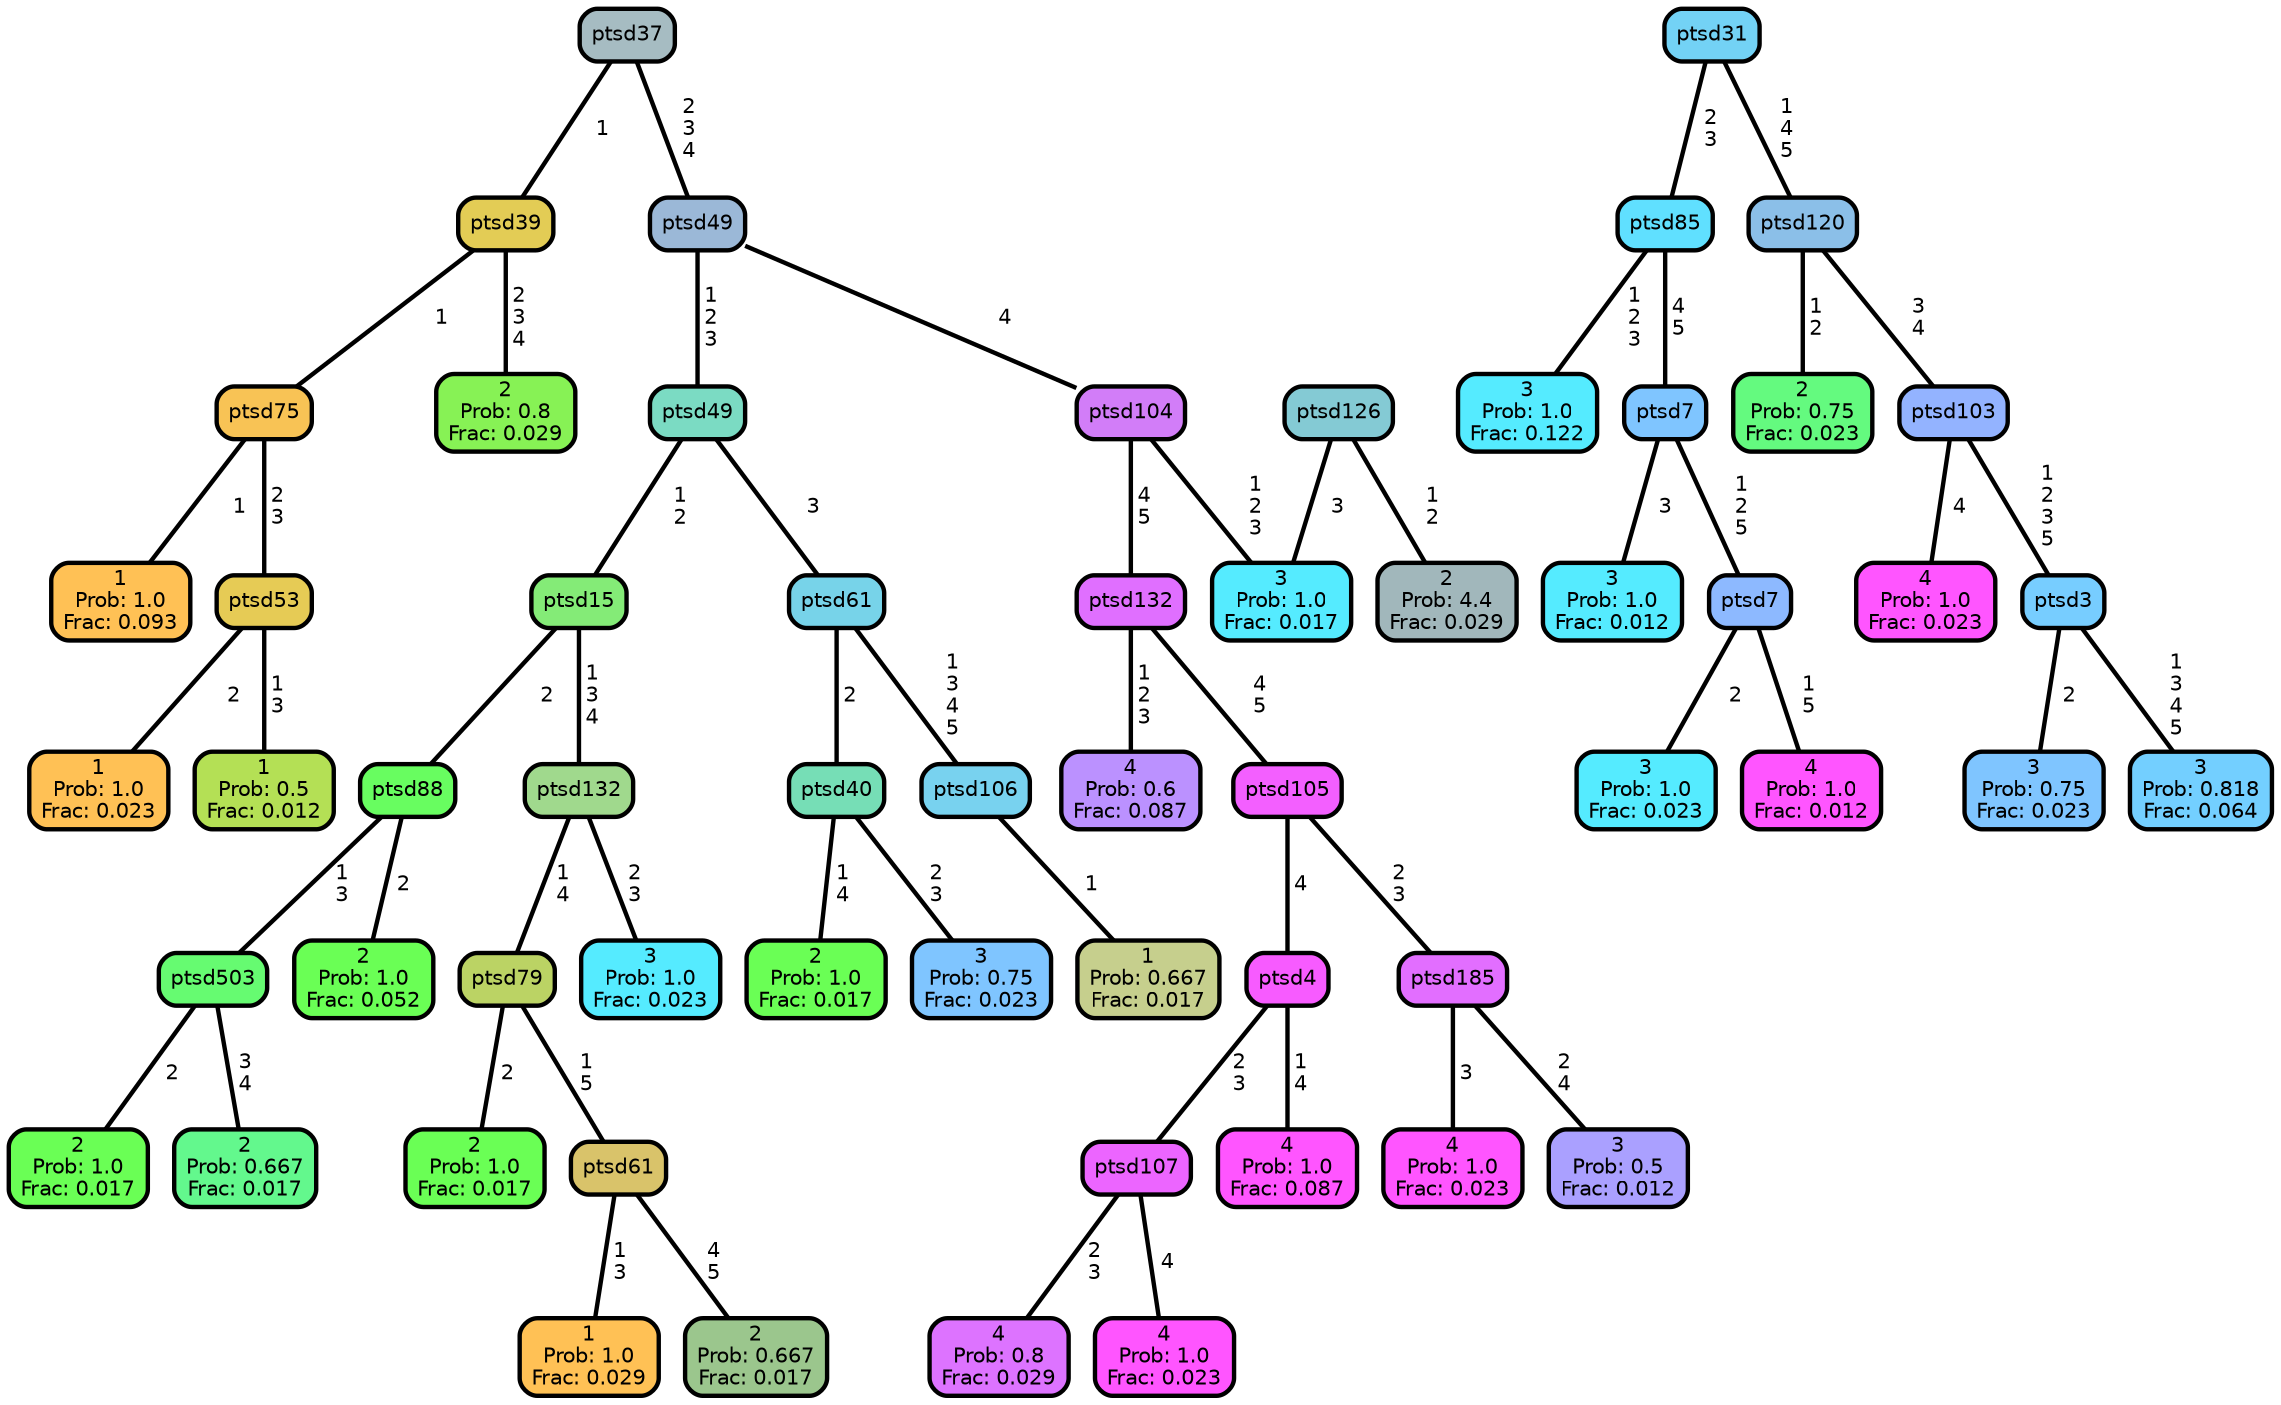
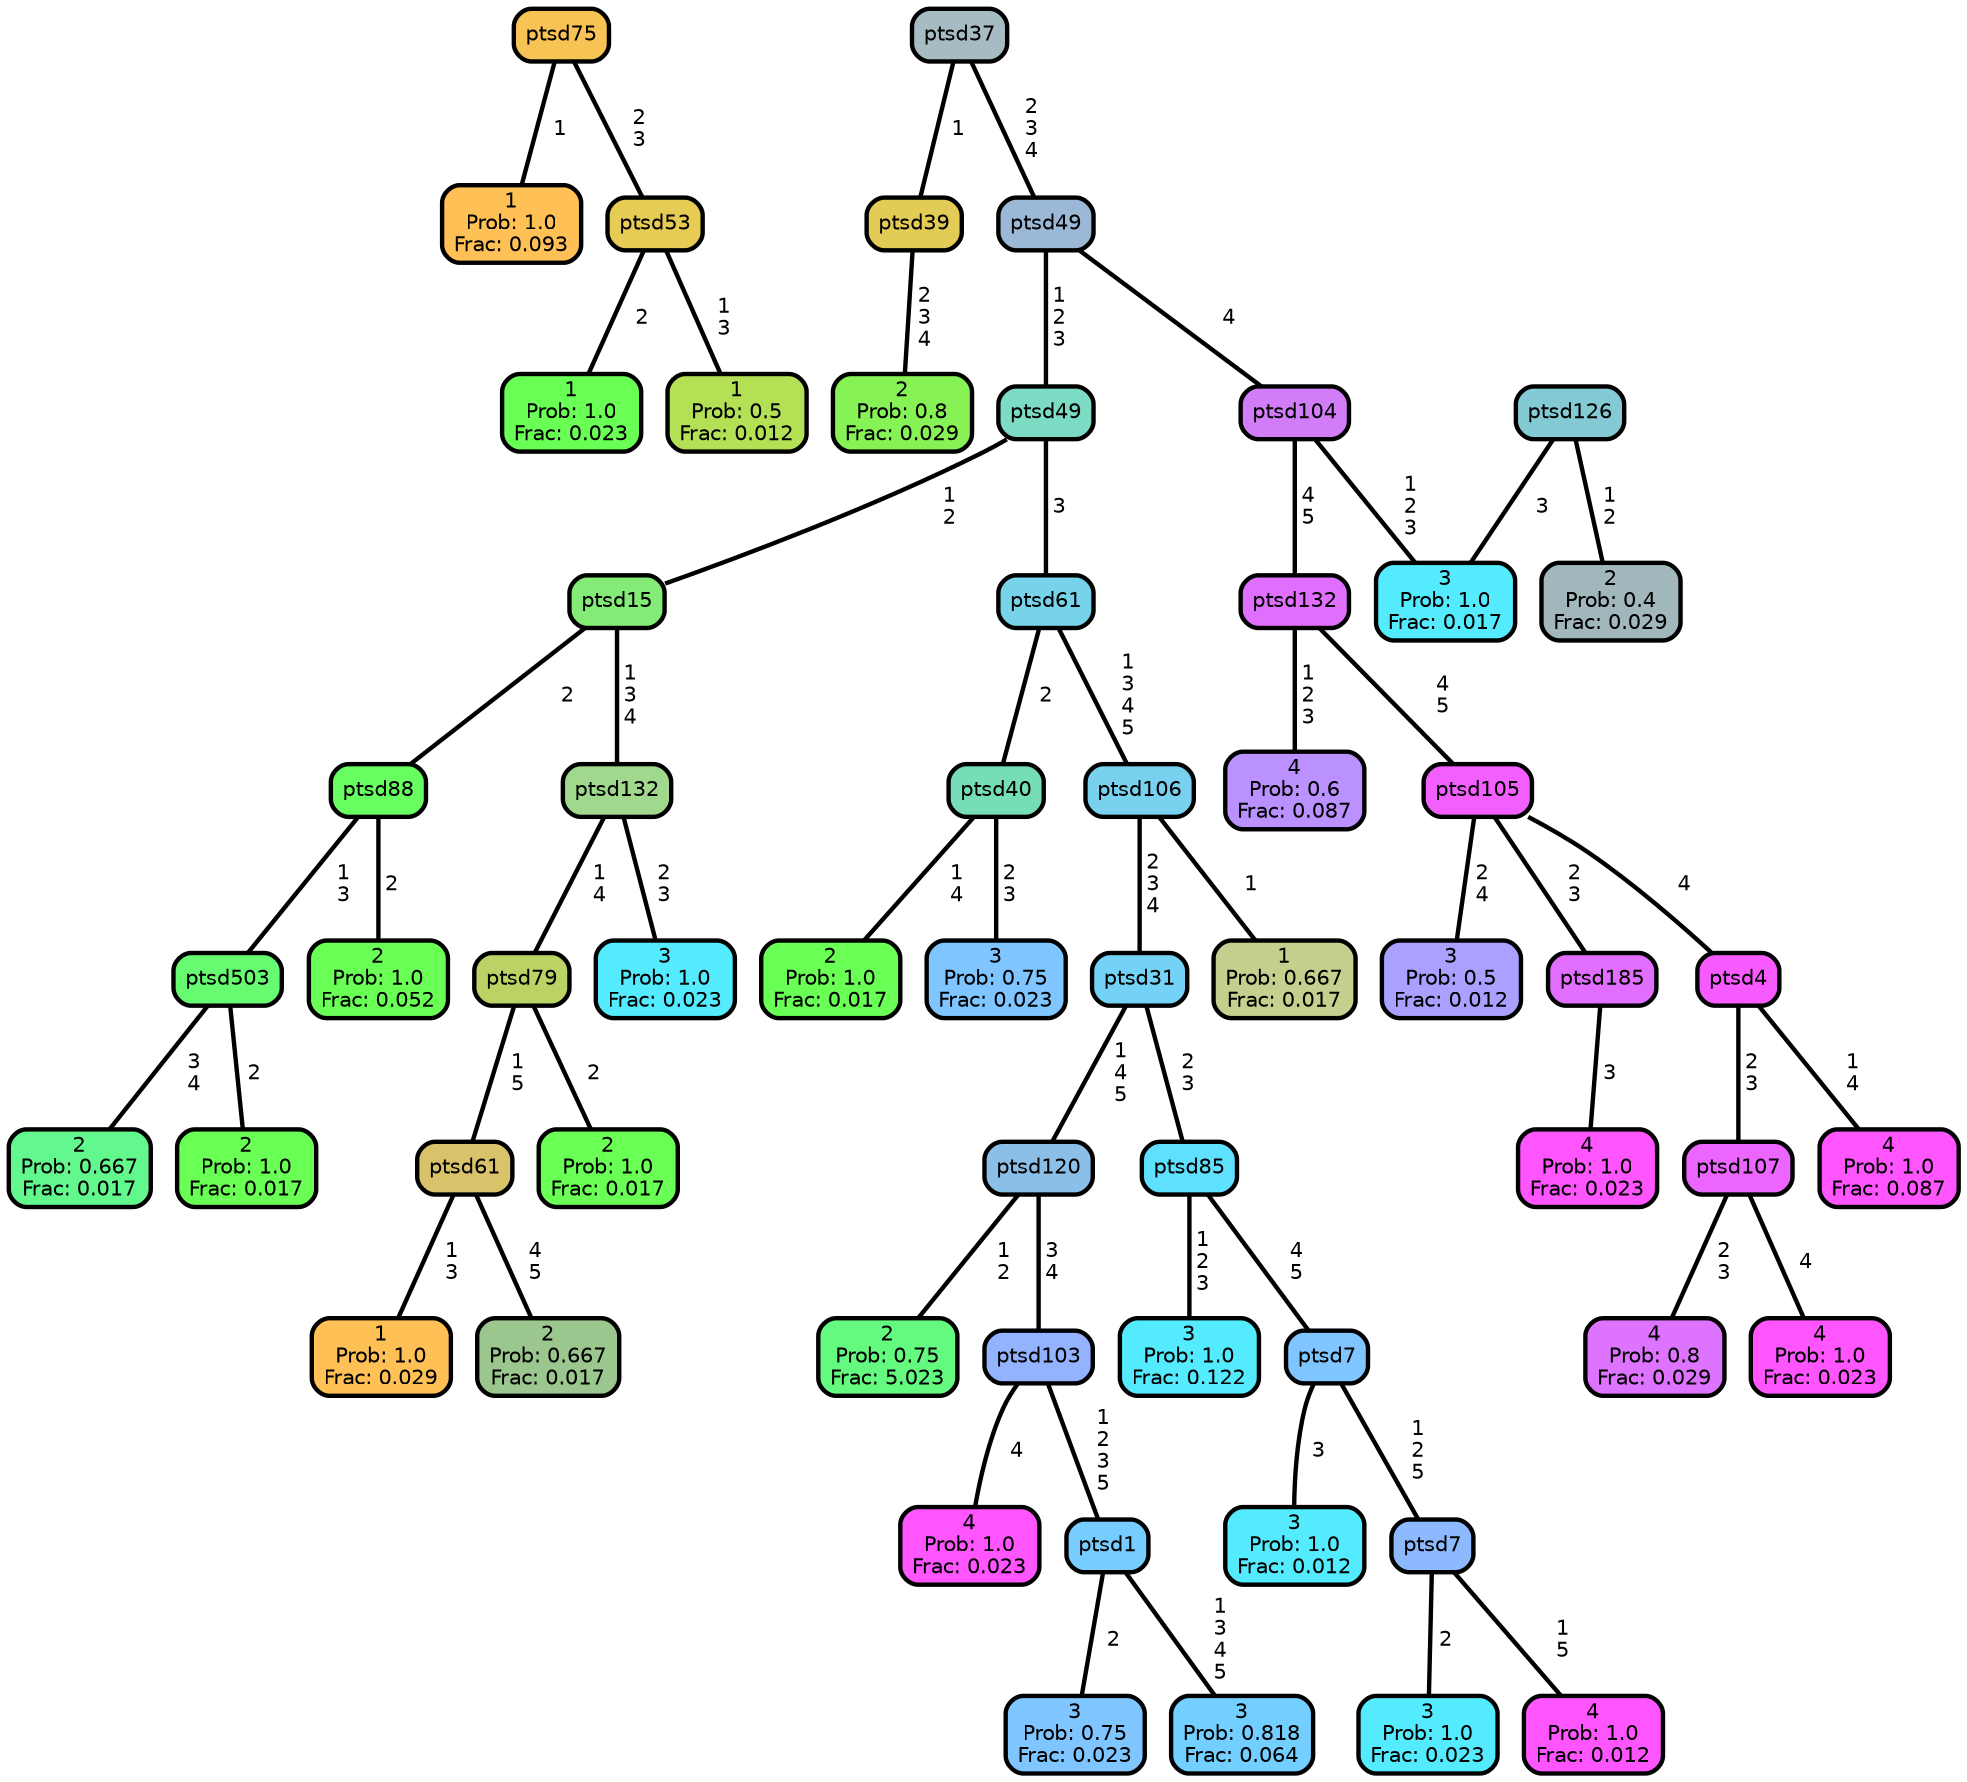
(385, 318) -> none
(1803, 413) -> (888, 1357)
(1447, 602) -> (1611, 602)
(2063, 602) -> (1107, 1546)
(99, 791) -> (572, 413)
none -> (1140, 885)
(1530, 1068) -> (1466, 879)
